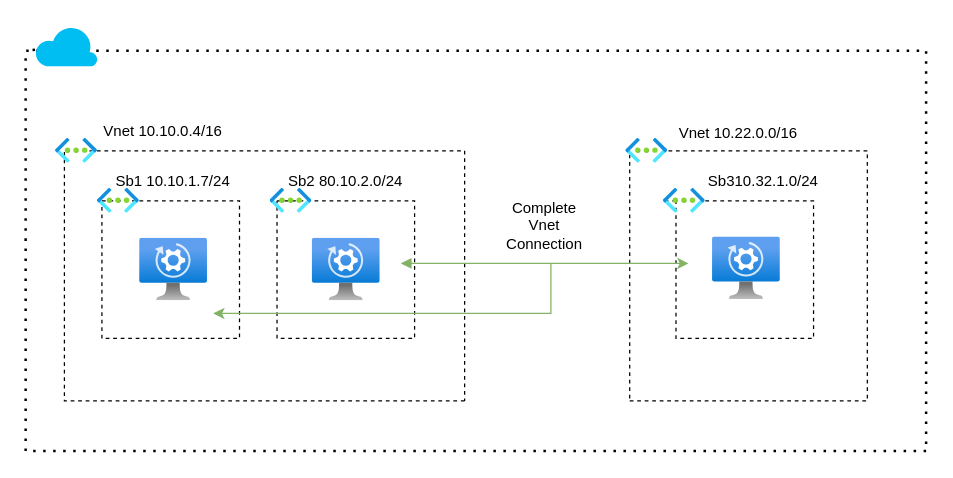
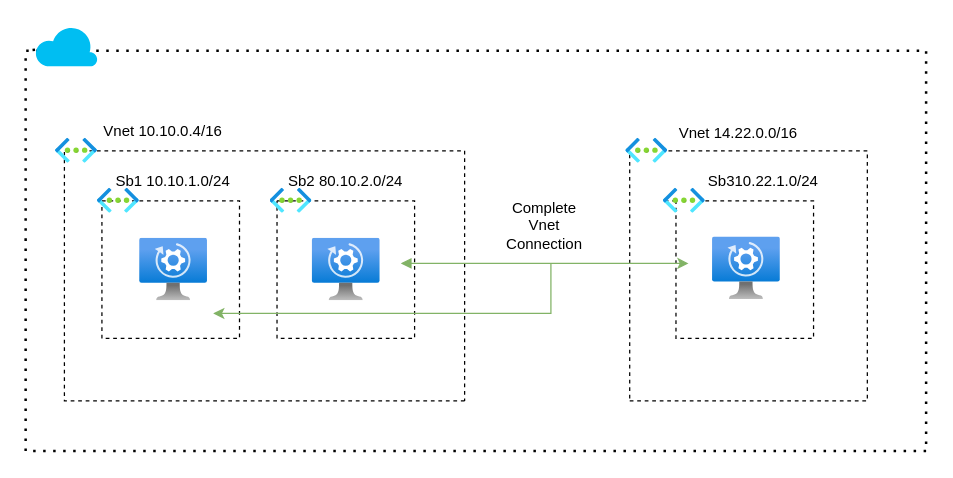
(738, 133) -> (738, 133)
(173, 182) -> (173, 182)
(763, 182) -> (763, 182)
